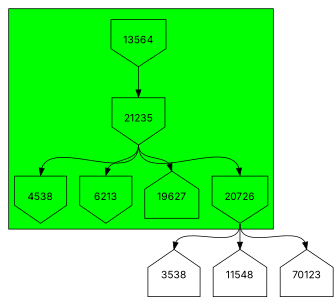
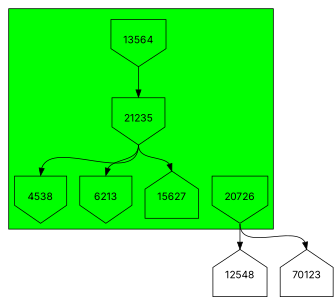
(186, 161) -> none
(172, 197) -> (172, 197)
(174, 276) -> none
(240, 276) -> (240, 276)
